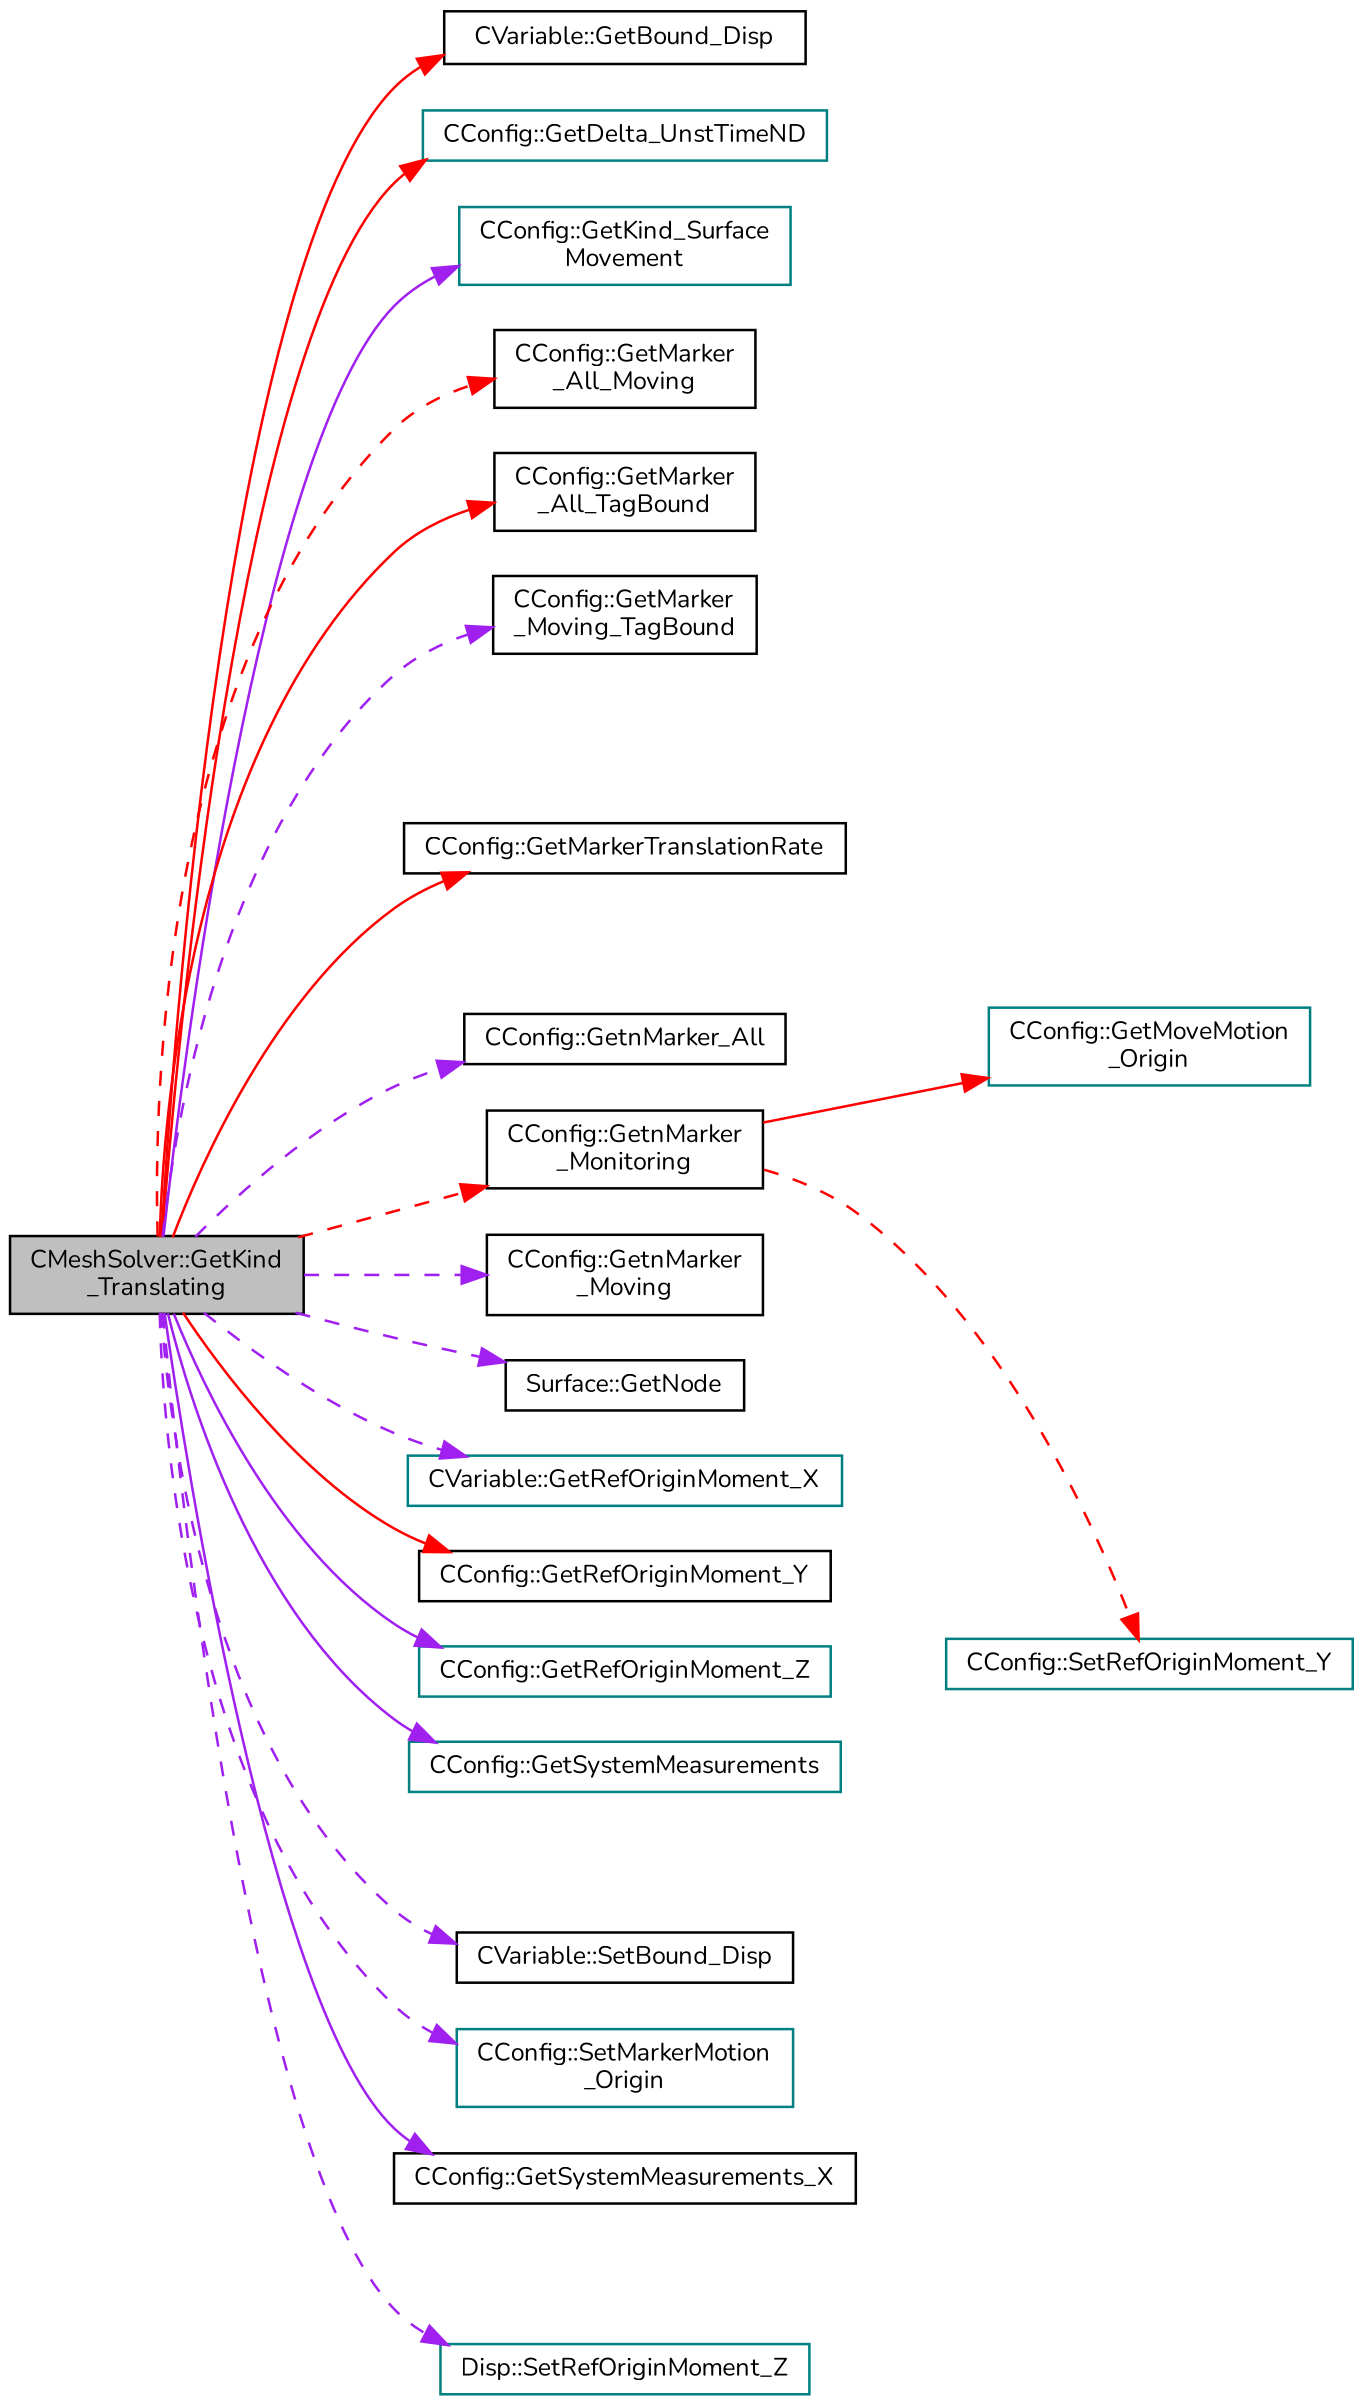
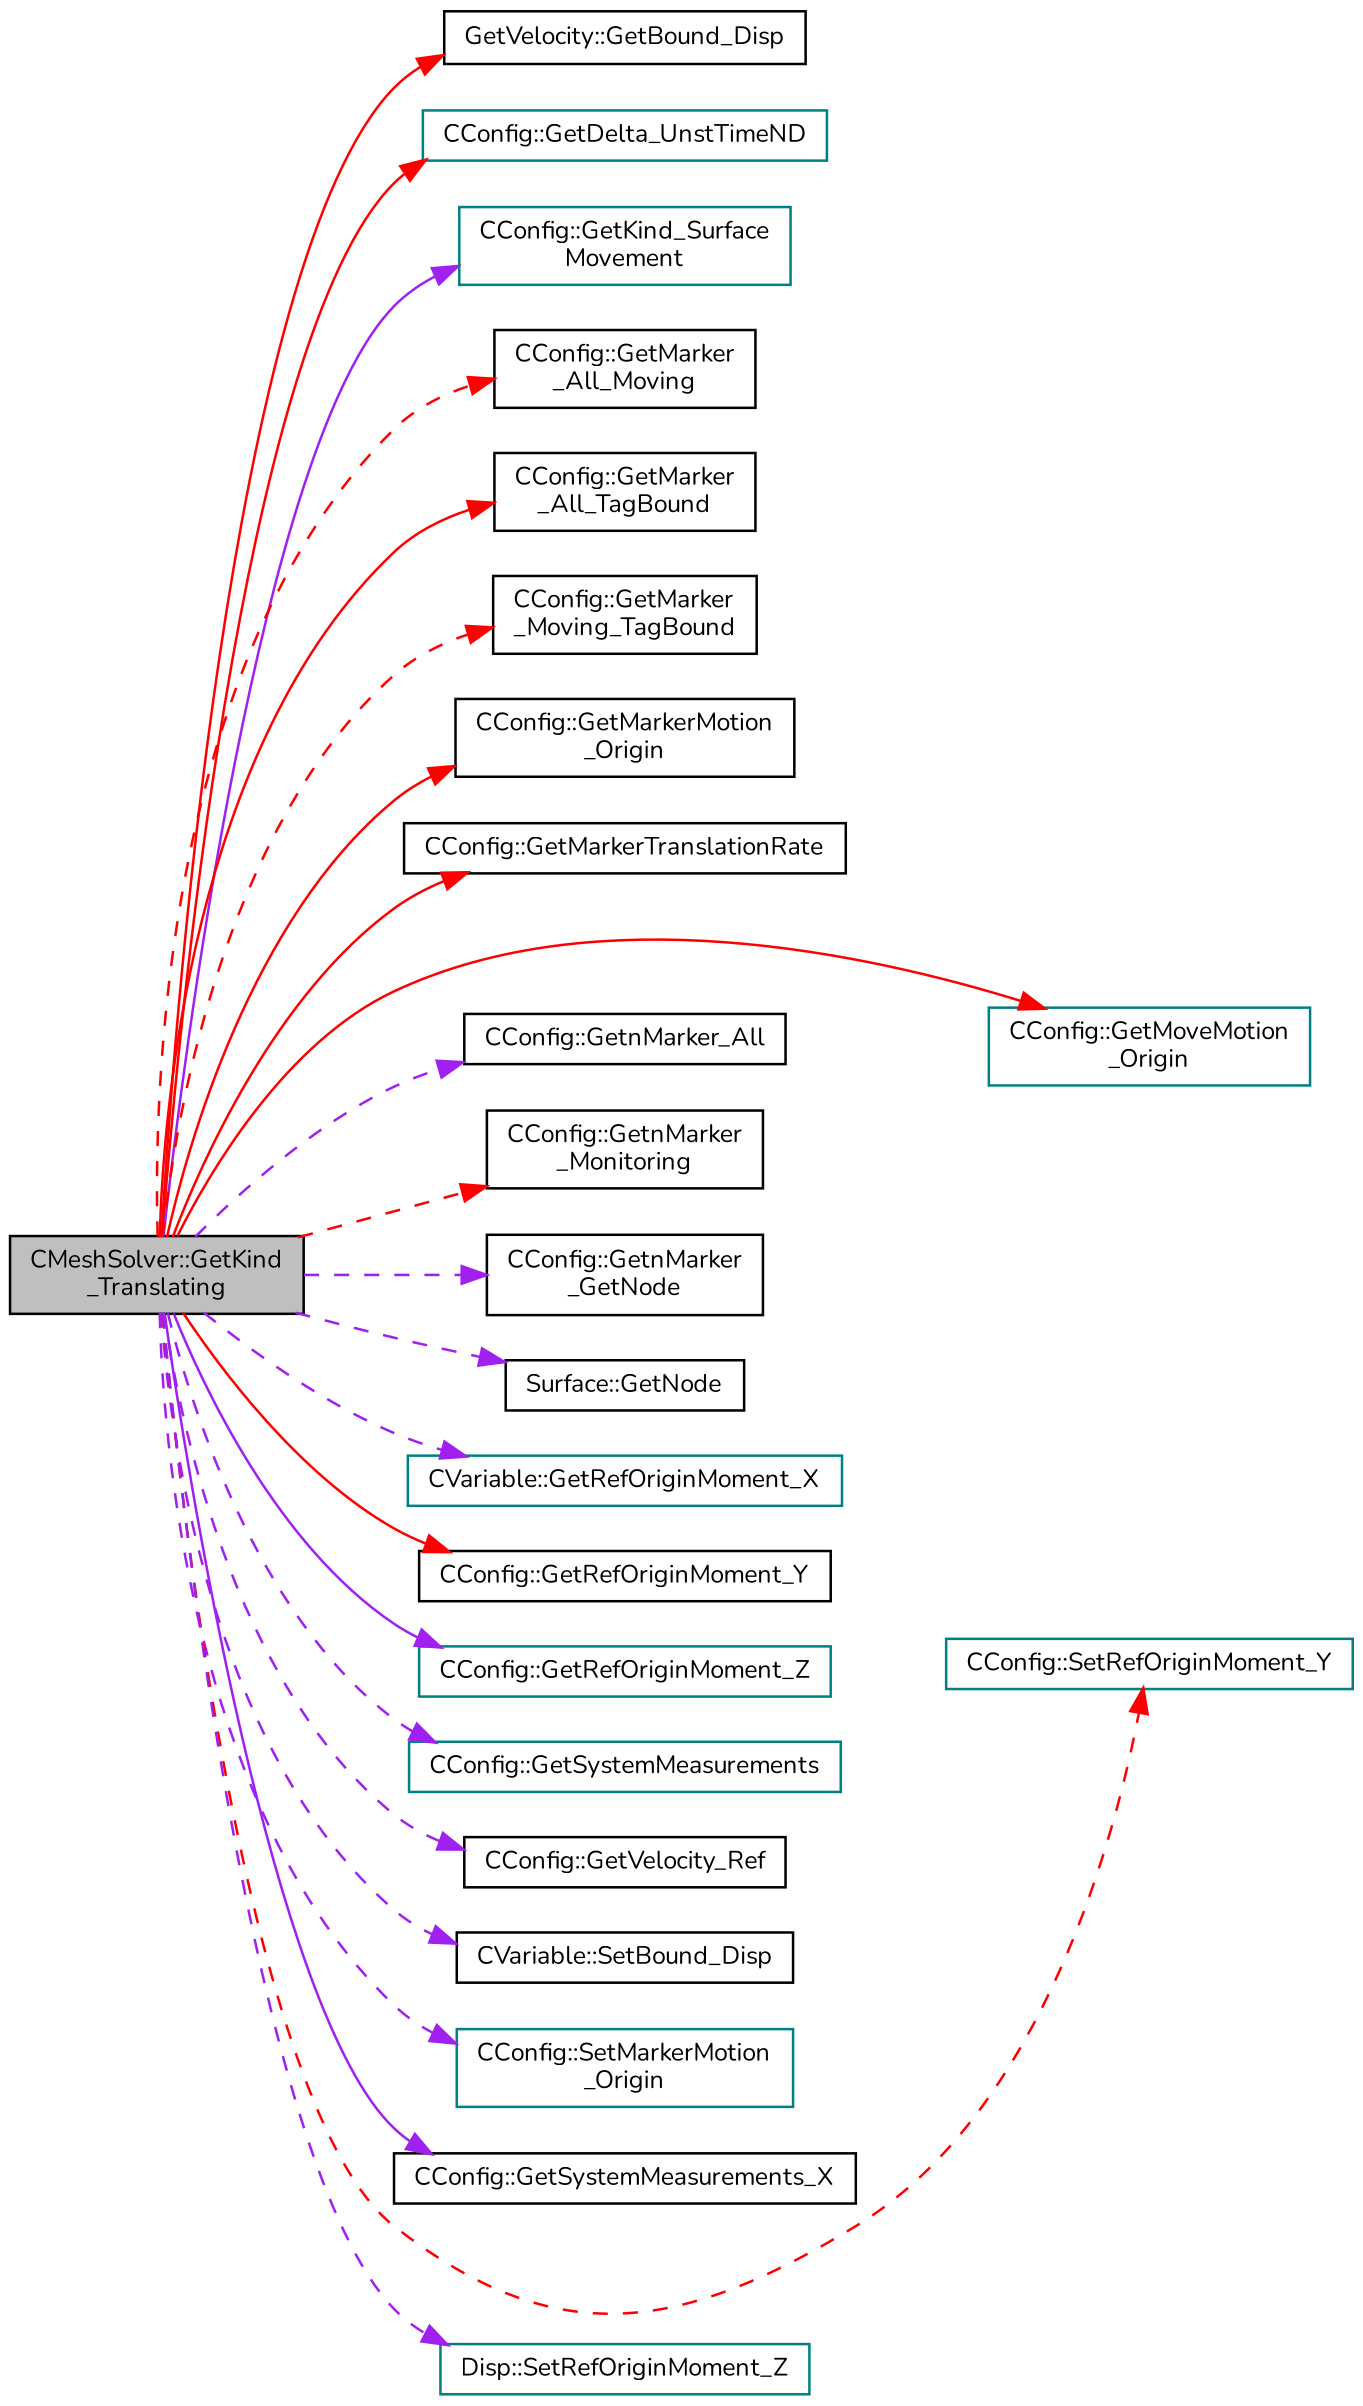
(625, 38) -> (625, 38)
none -> (625, 738)
(246, 896) -> (246, 896)
(863, 1103) -> (541, 949)
(625, 1275) -> (625, 1275)
(990, 1354) -> (456, 2268)
(255, 1544) -> (255, 1544)
none -> (625, 1862)
